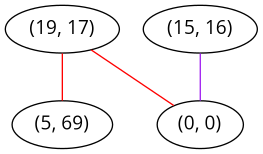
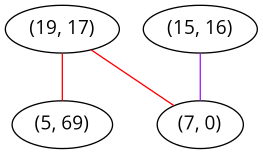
(200, 125) -> (200, 125)
